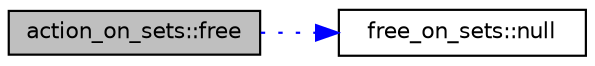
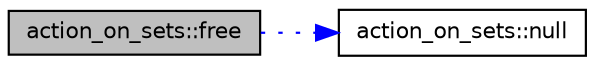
(462, 33) -> (462, 33)
